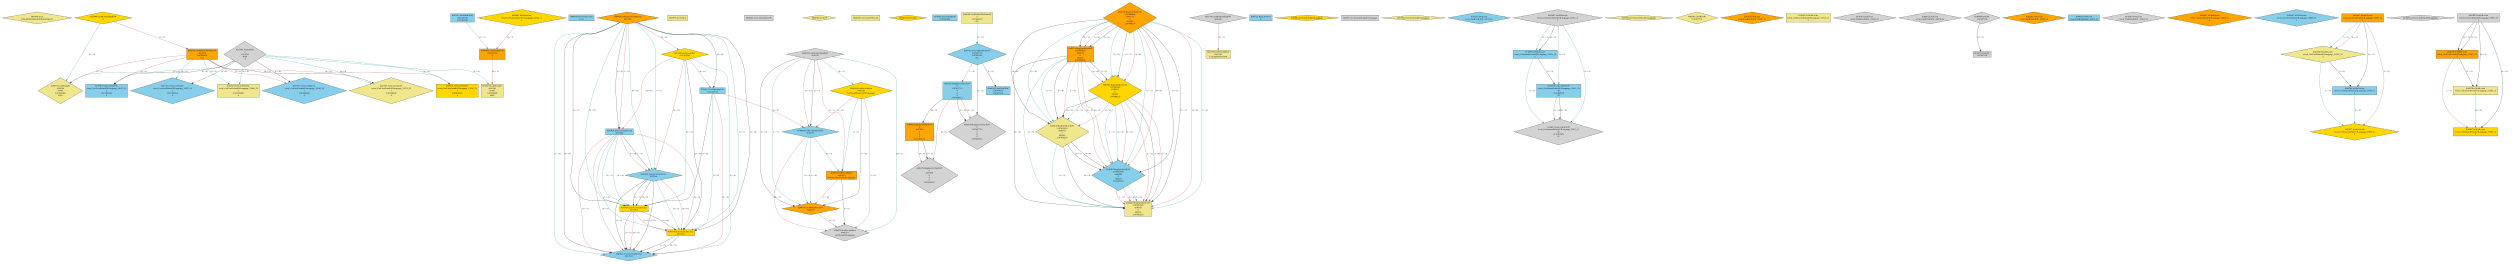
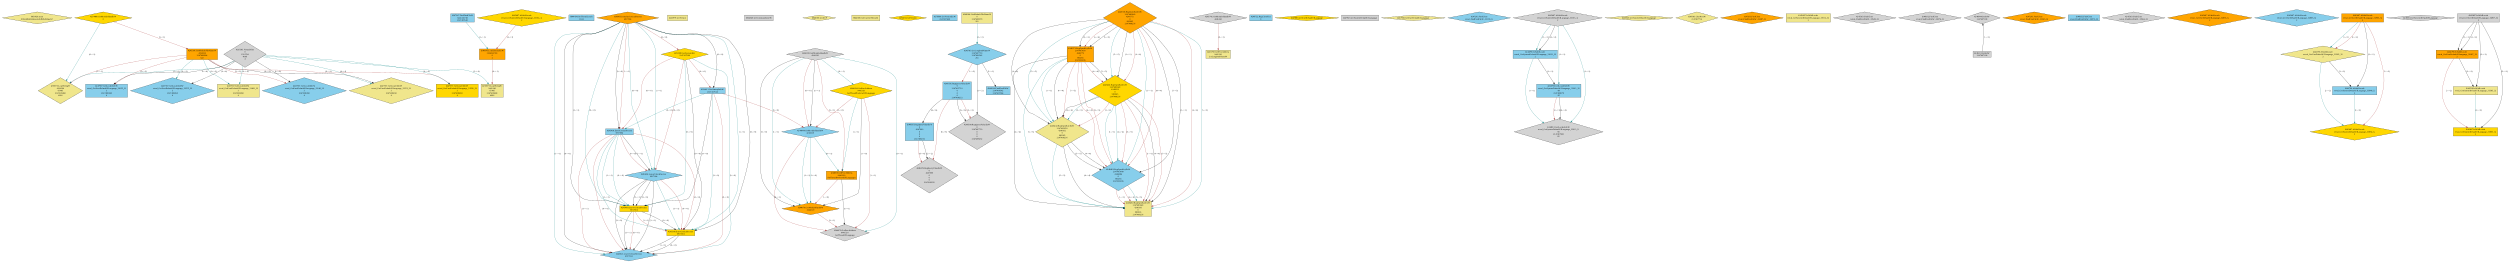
(1977, 37) -> (1983, 38)
none -> (665, 110)
(920, 132) -> (920, 132)
